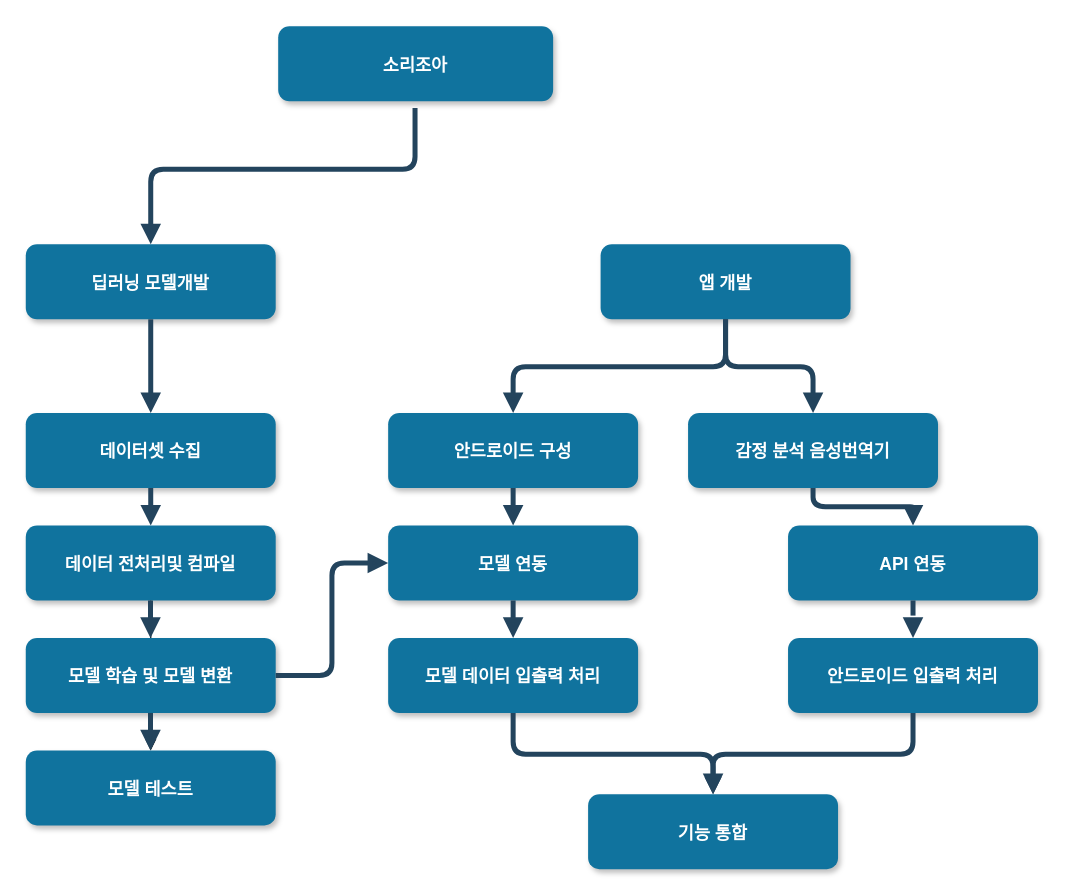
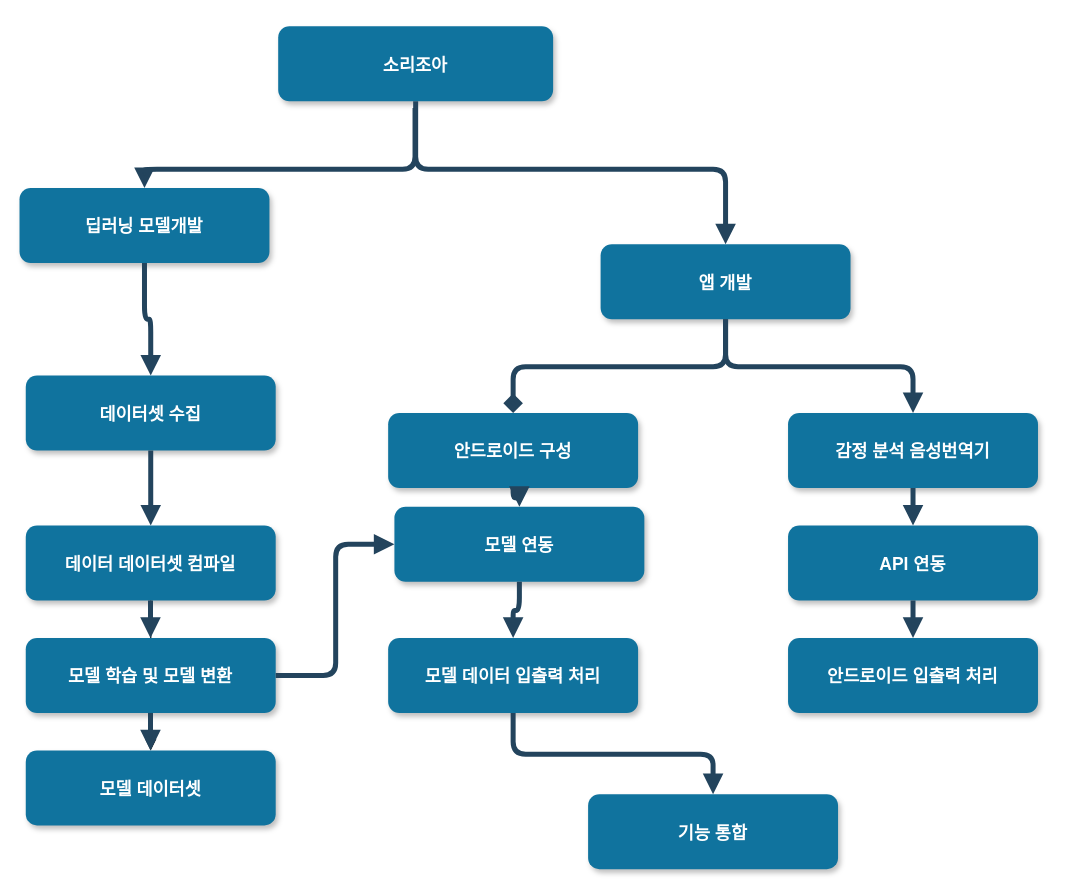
none -> (595, 169)
(151, 282) -> (144, 226)
(513, 392) -> (513, 393)
(151, 451) -> (151, 413)
(813, 451) -> (913, 451)
(513, 563) -> (519, 544)
(150, 564) -> (150, 564)
(913, 616) -> (913, 616)
(831, 754) -> none
(709, 756) -> (711, 758)
(150, 789) -> (150, 789)
